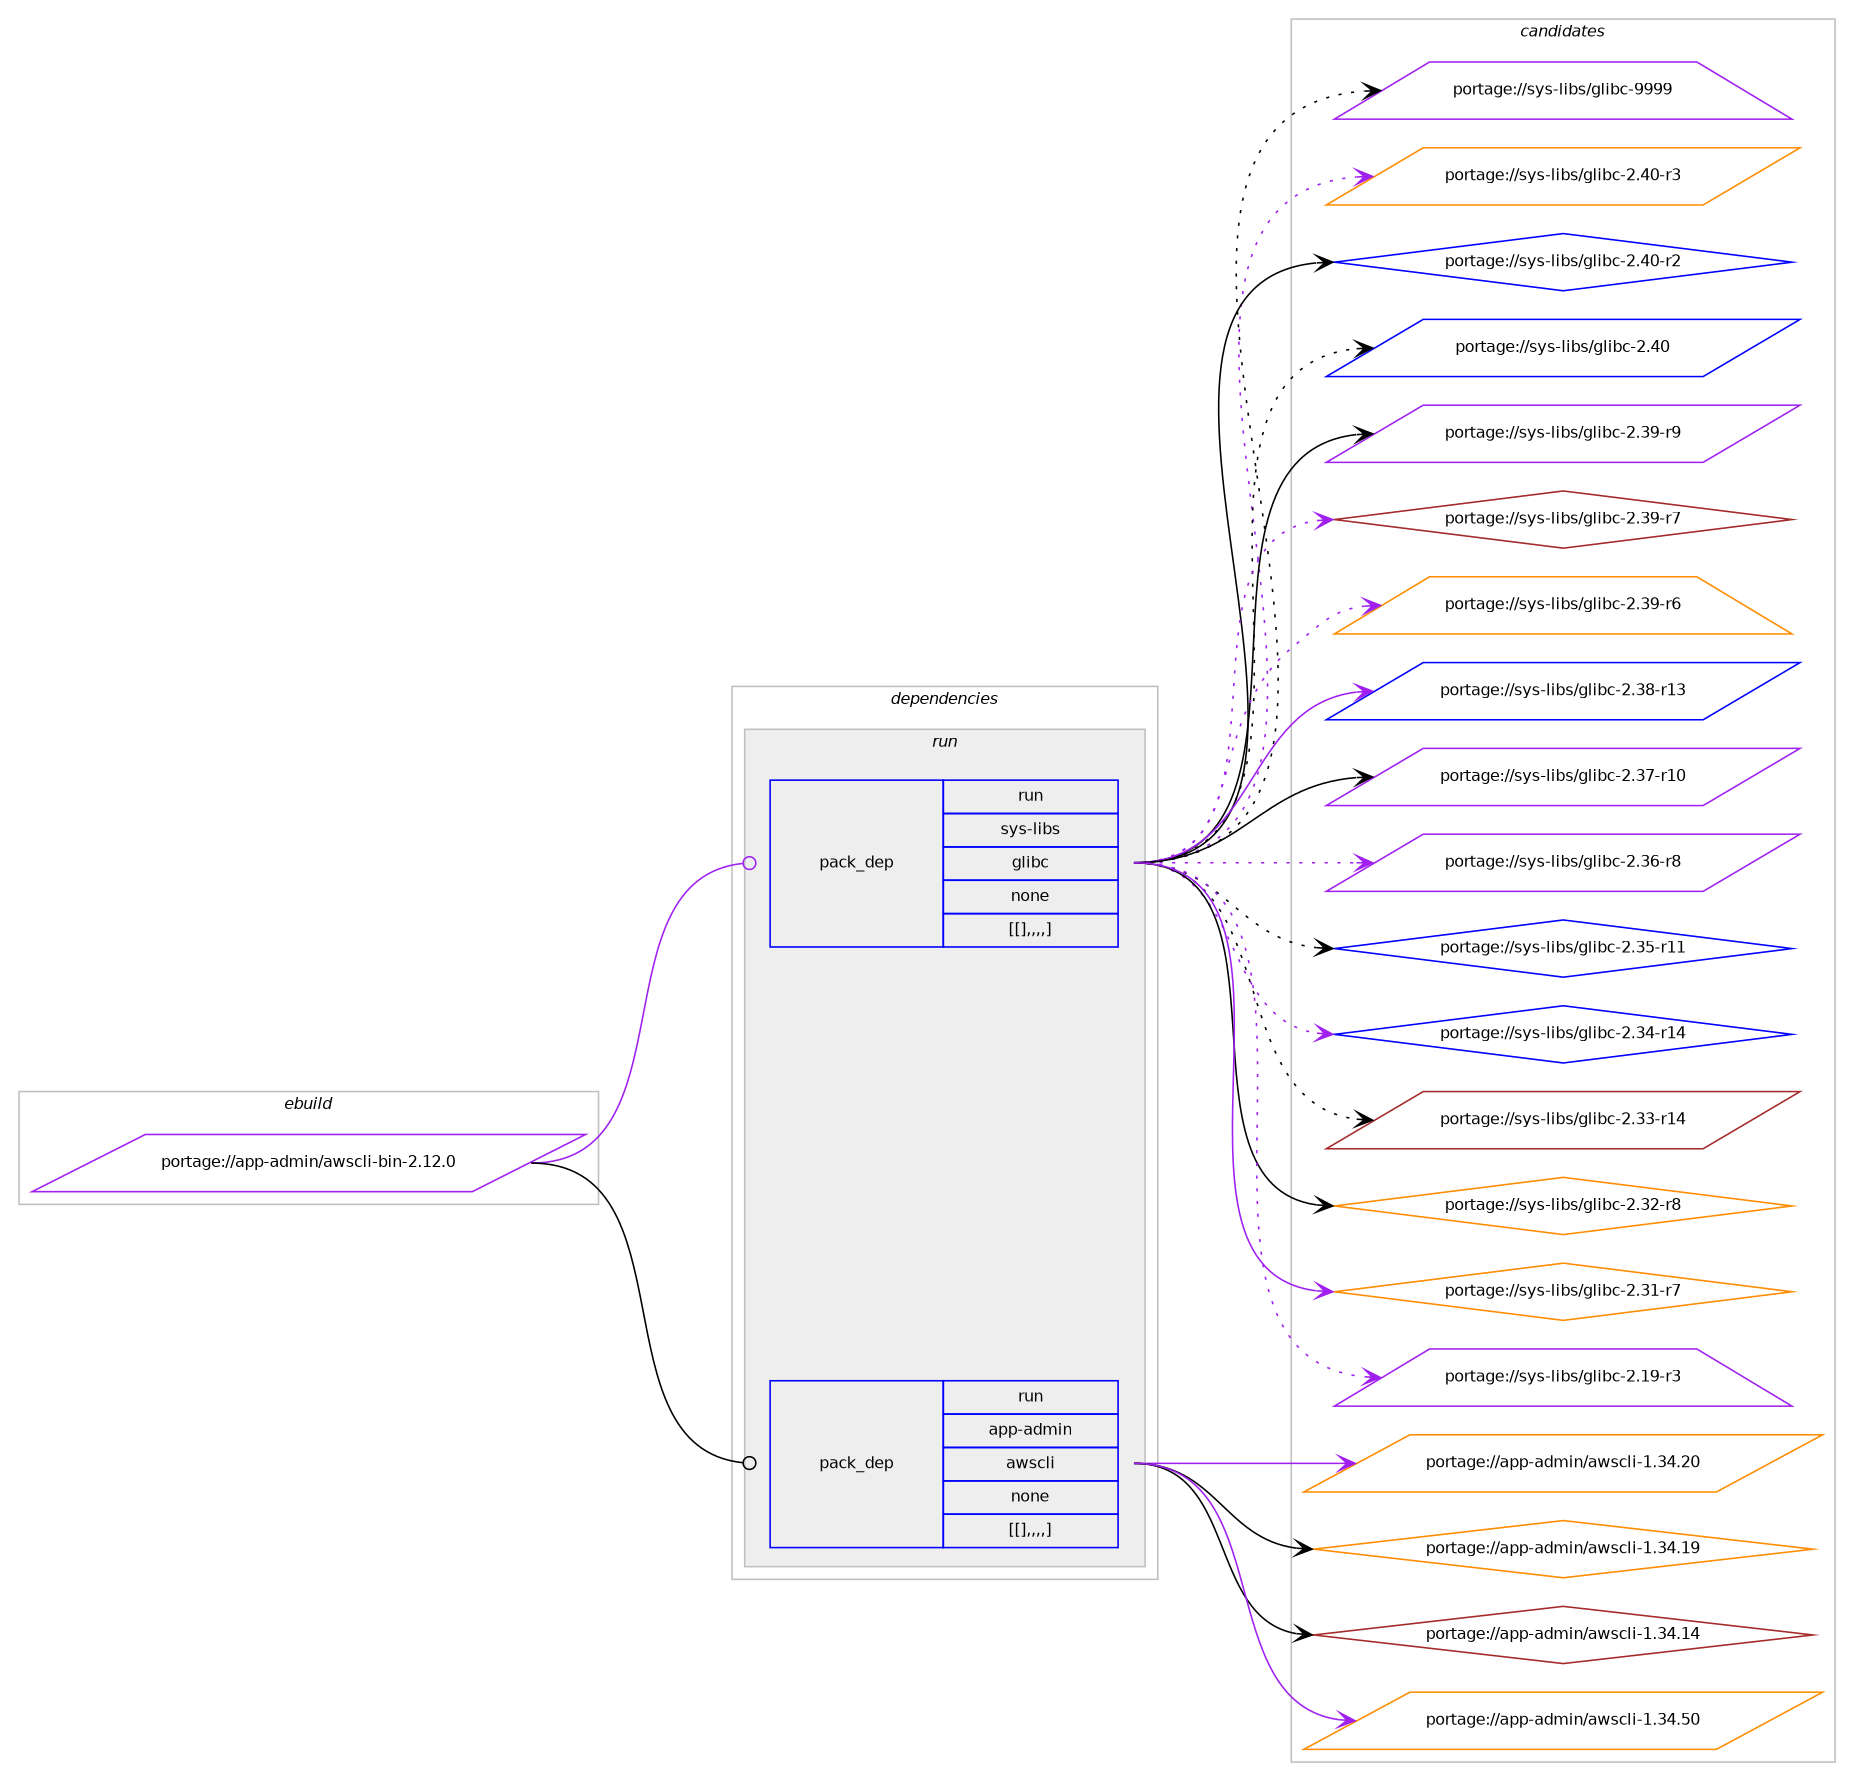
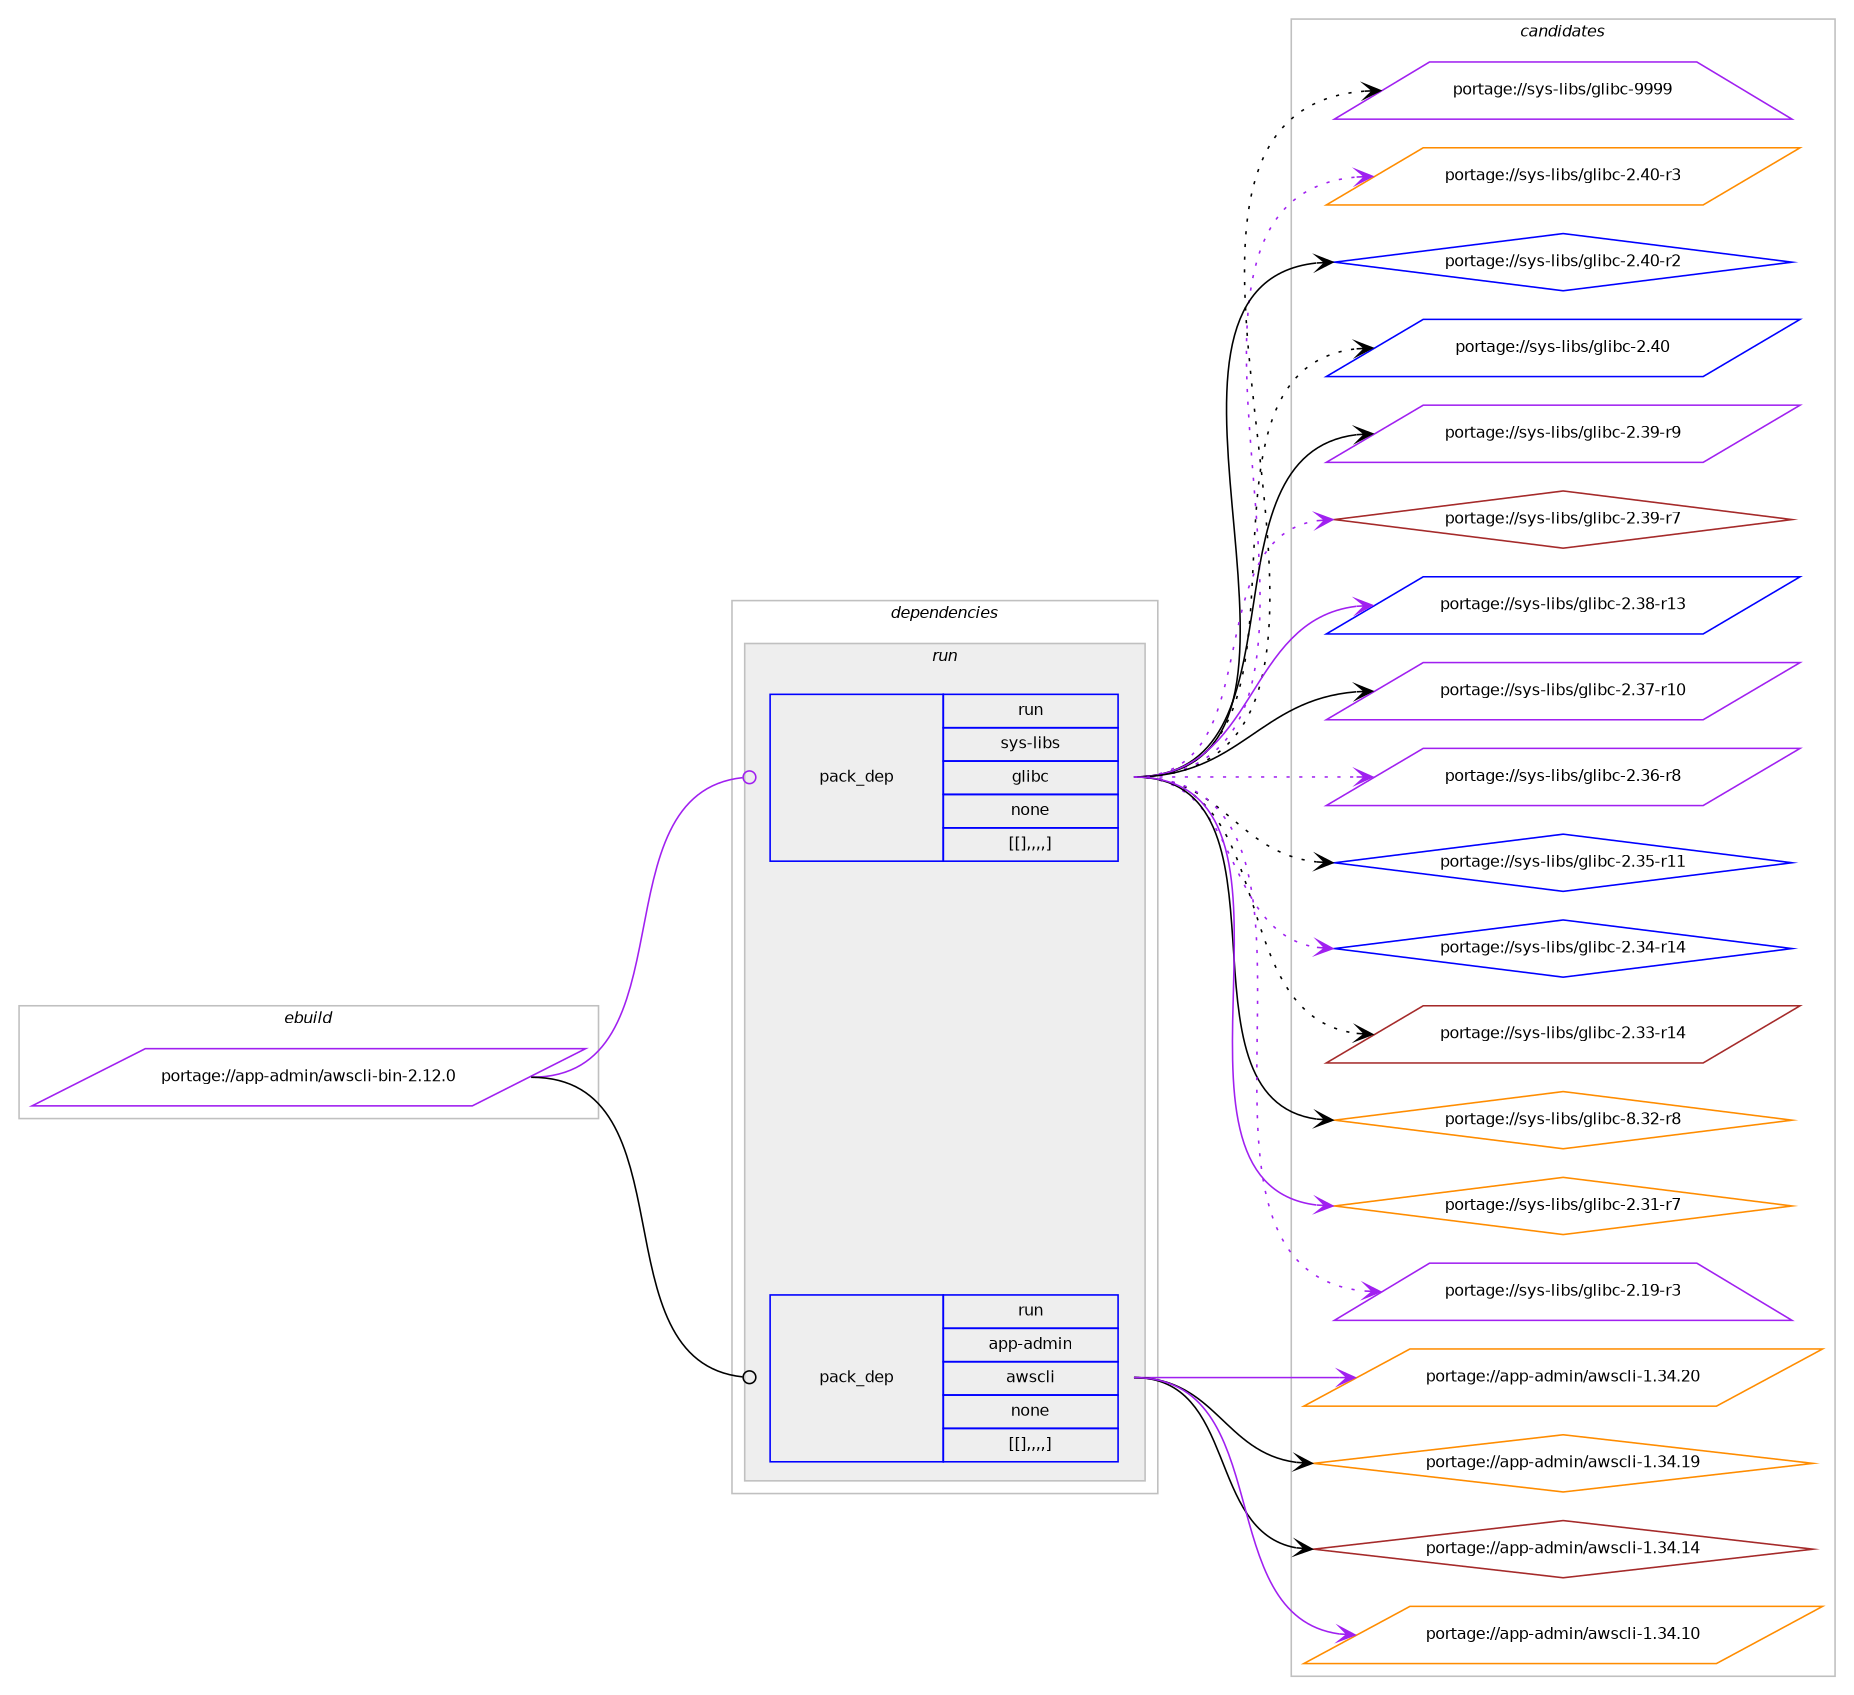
(1563, 605) -> none
(1563, 1206) -> (1563, 1120)
(1563, 1721) -> (1563, 1635)
